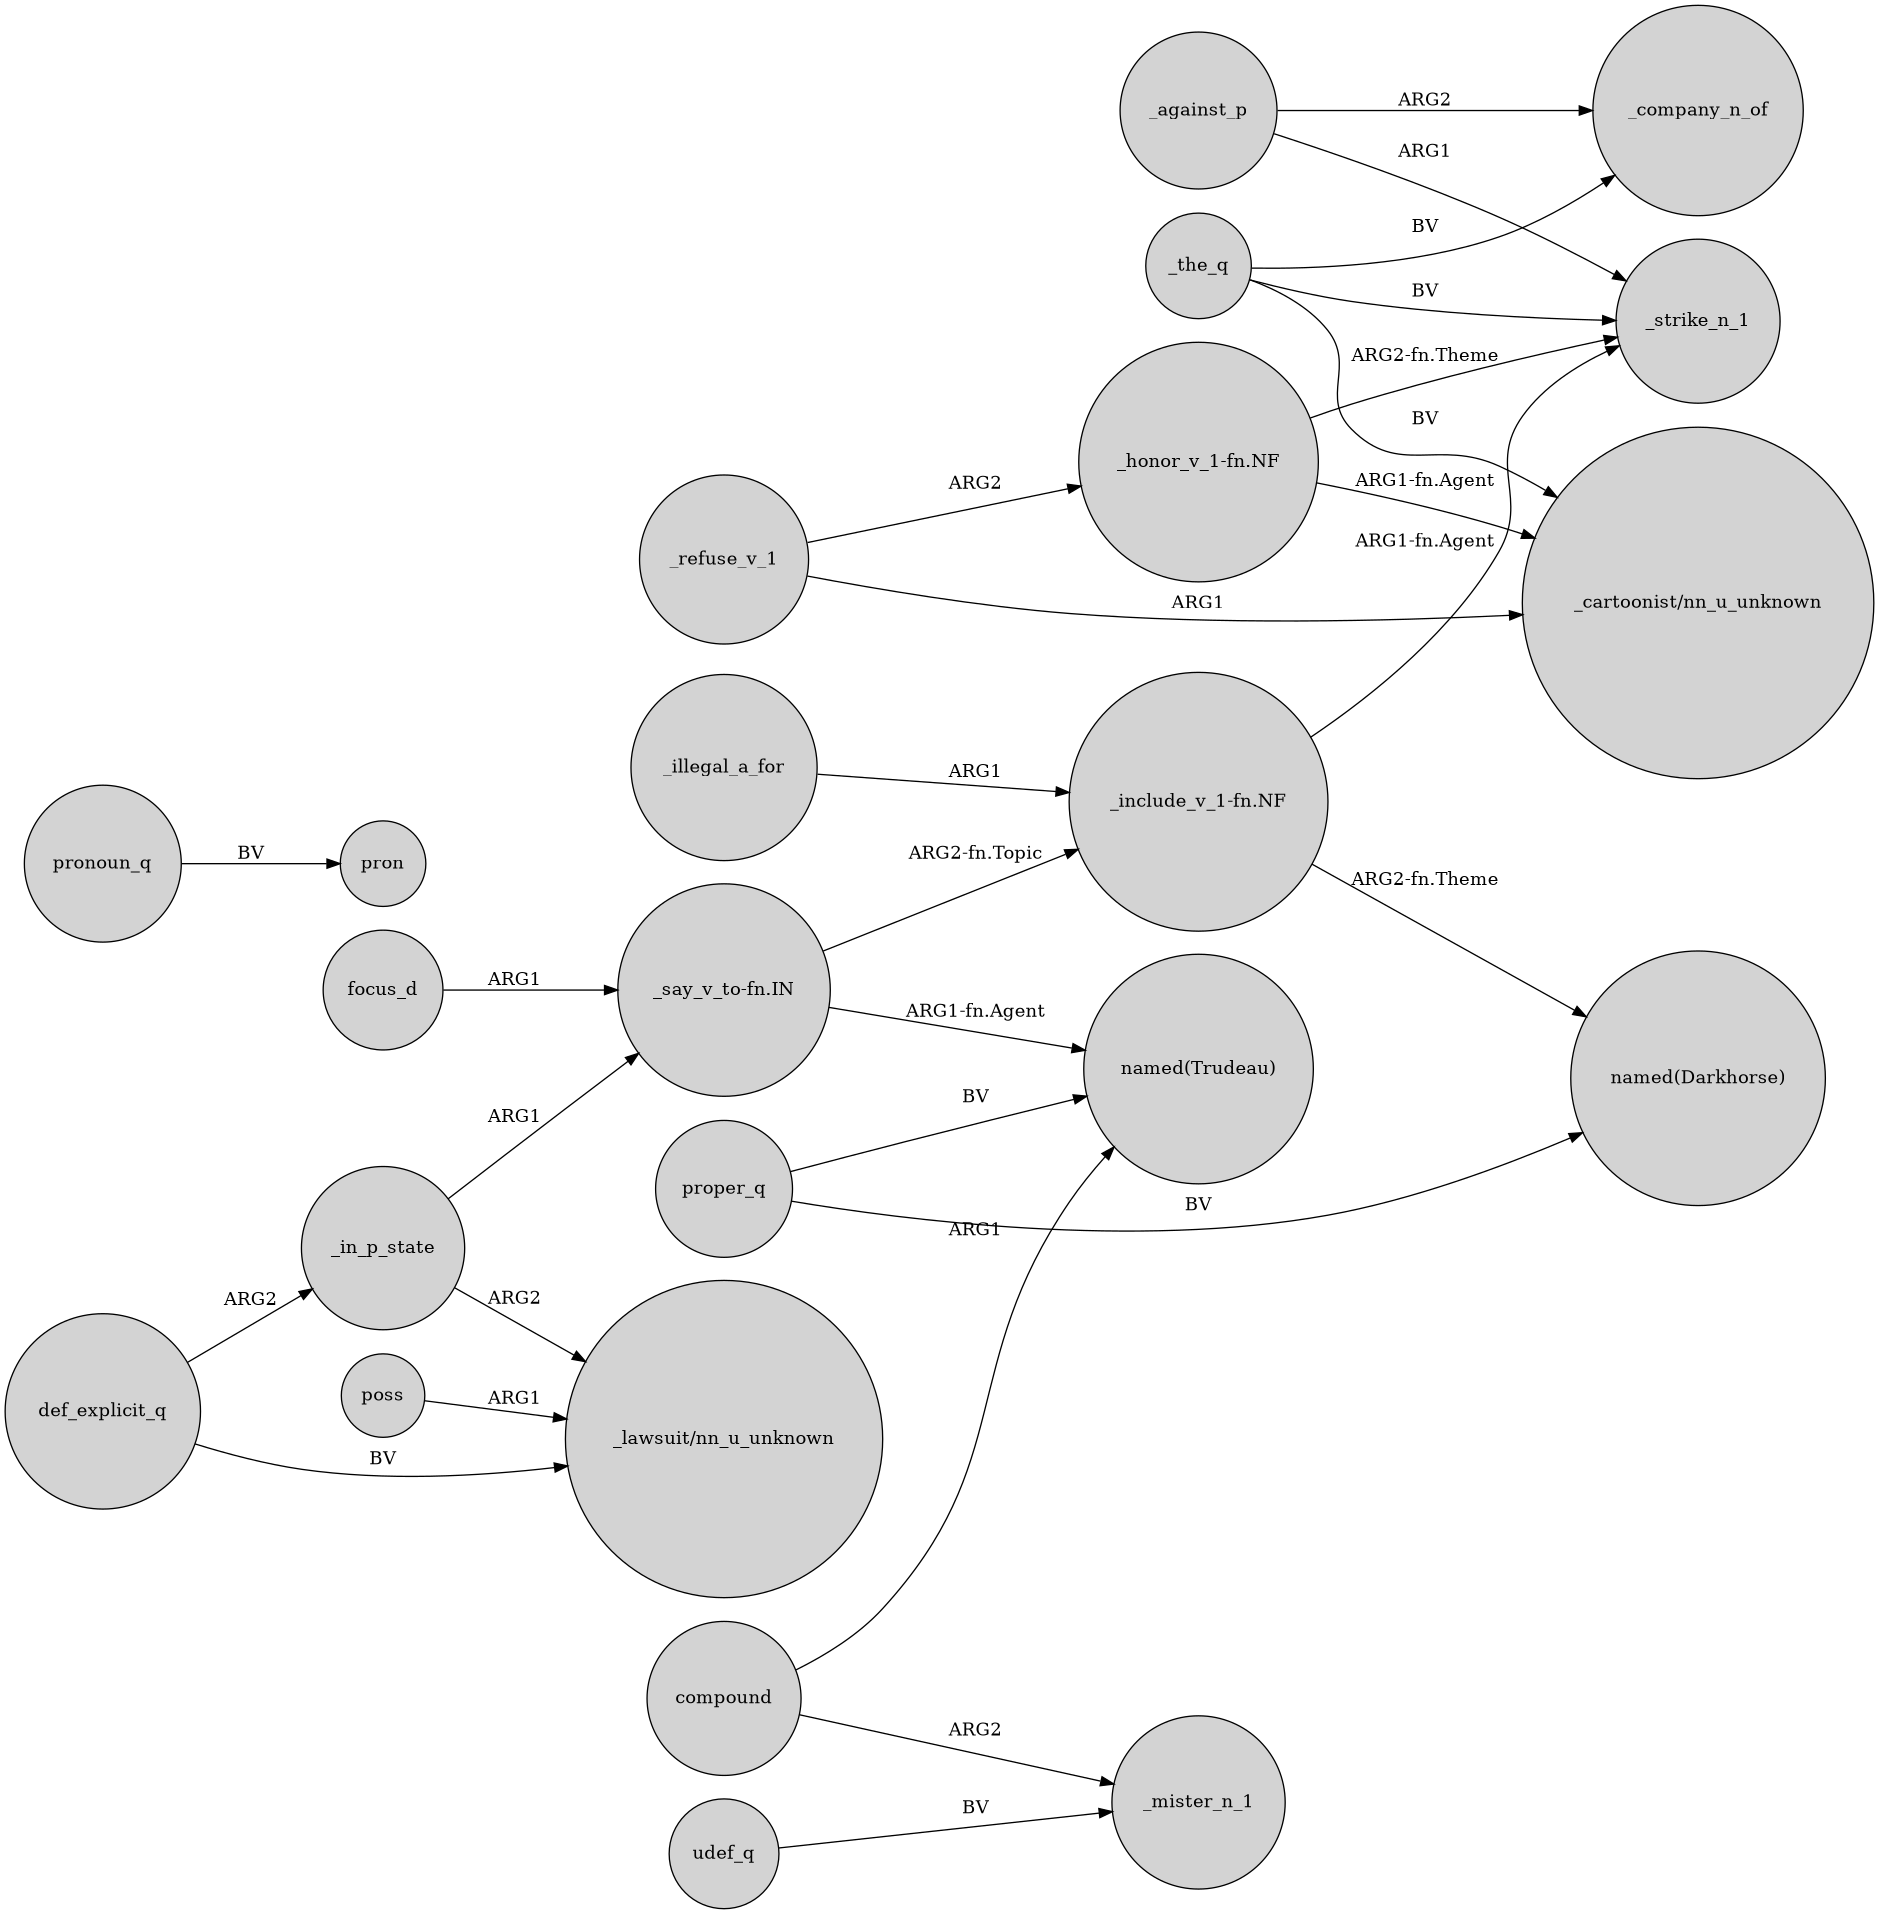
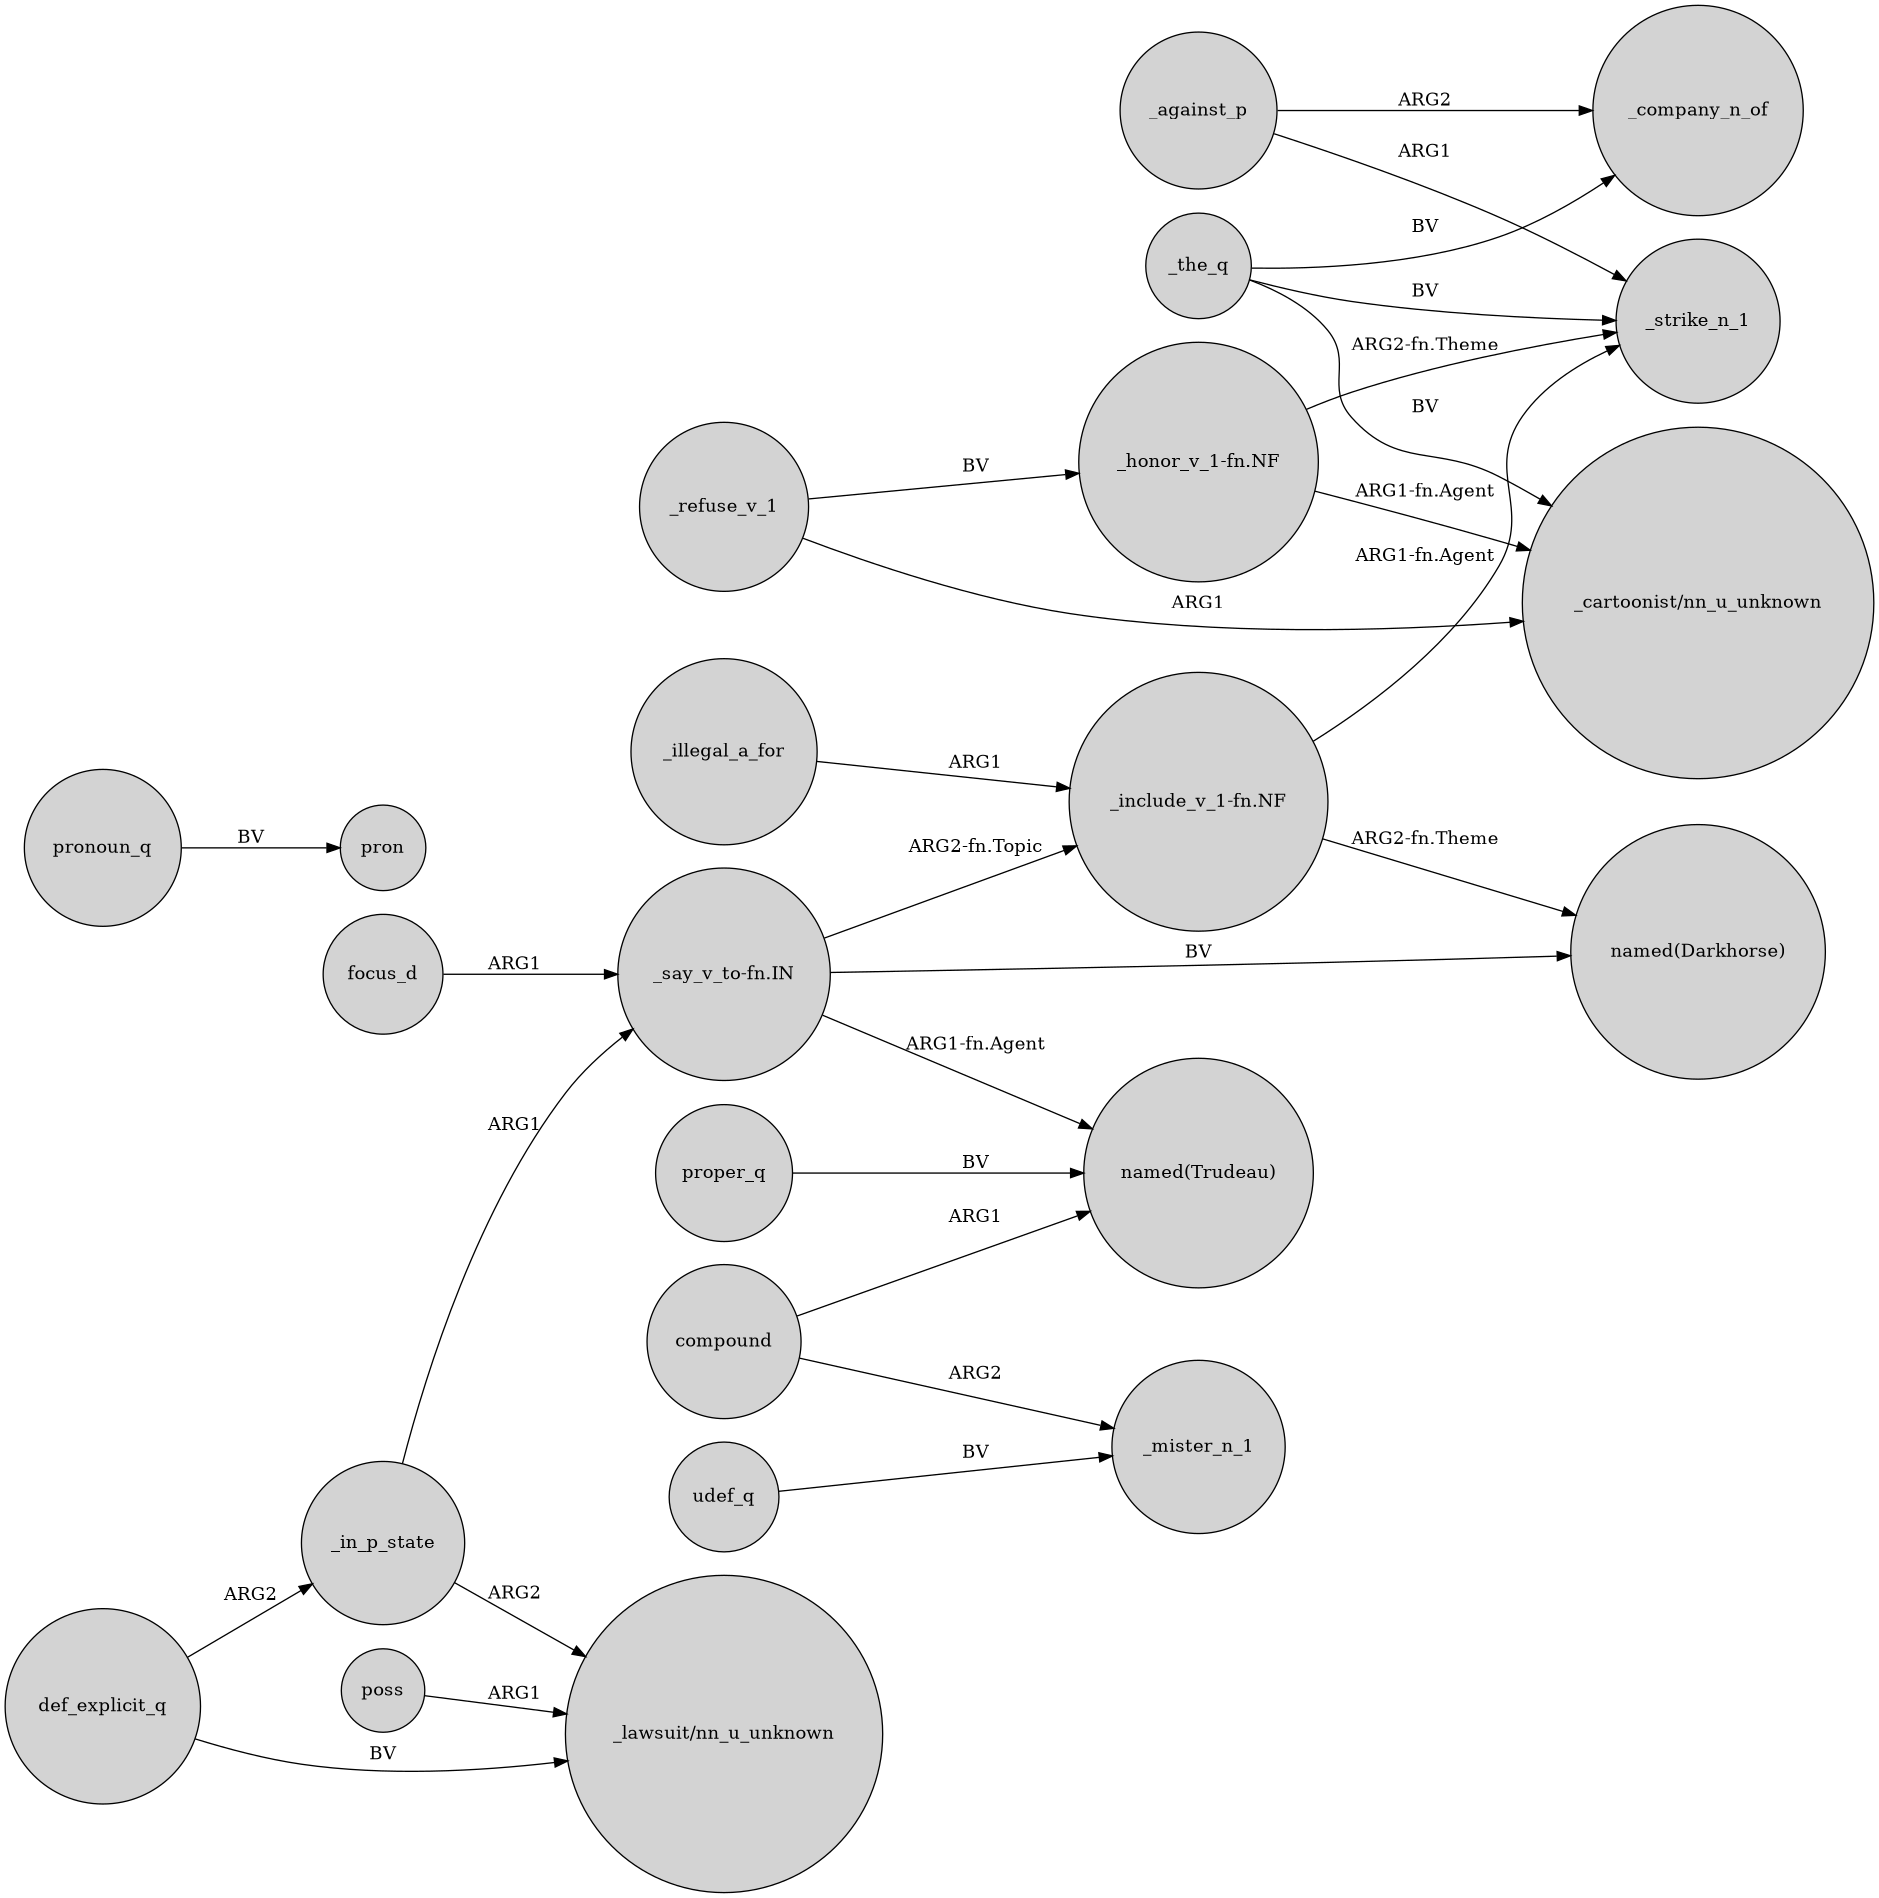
(976, 484) -> (976, 467)
(1187, 1230) -> (1194, 965)
